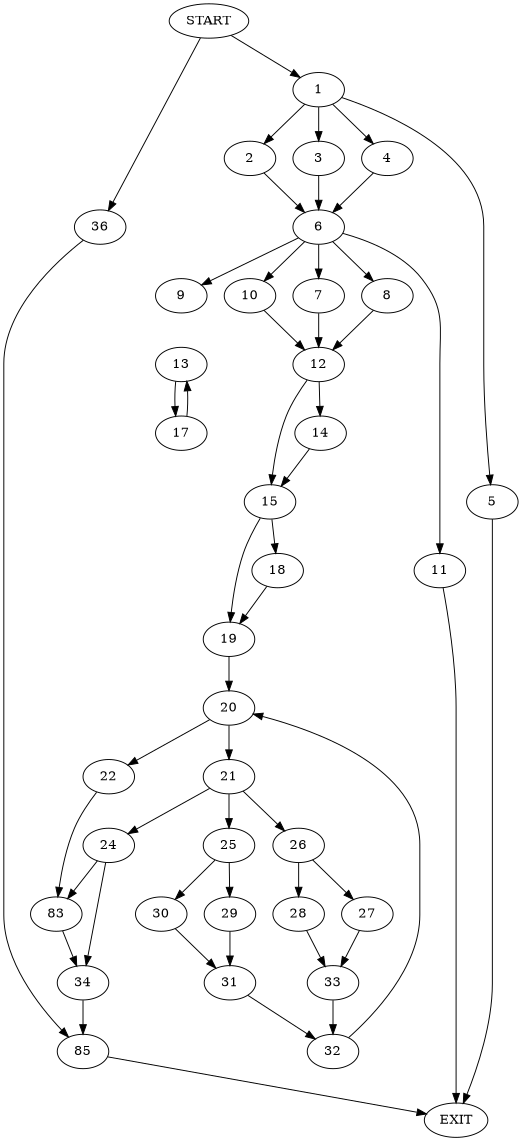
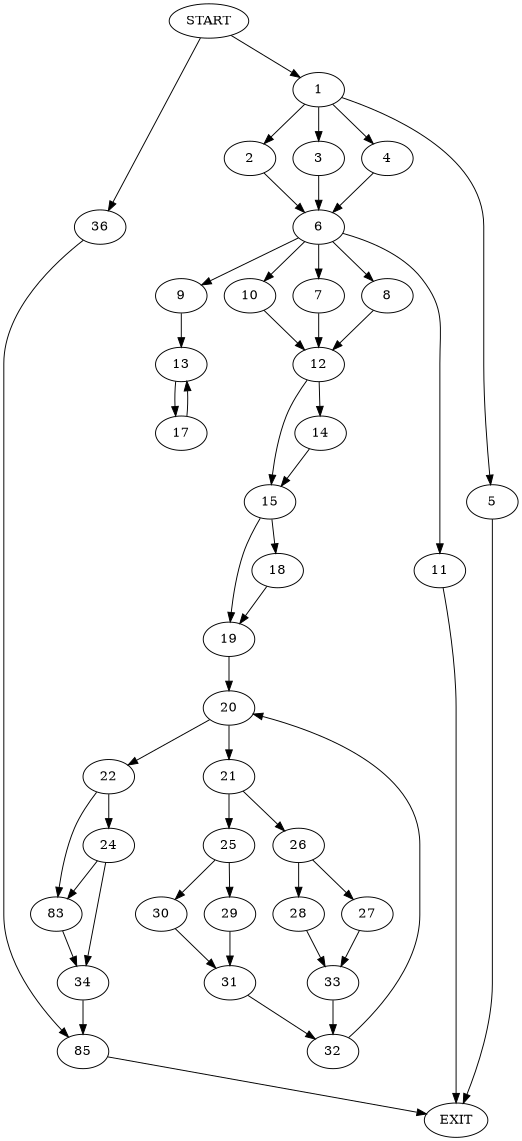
none -> (181, 325)
(173, 809) -> (109, 806)
